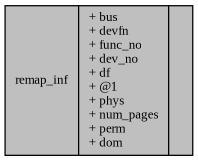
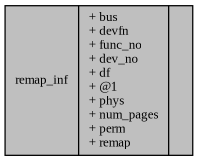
(106, 143) -> (110, 143)
